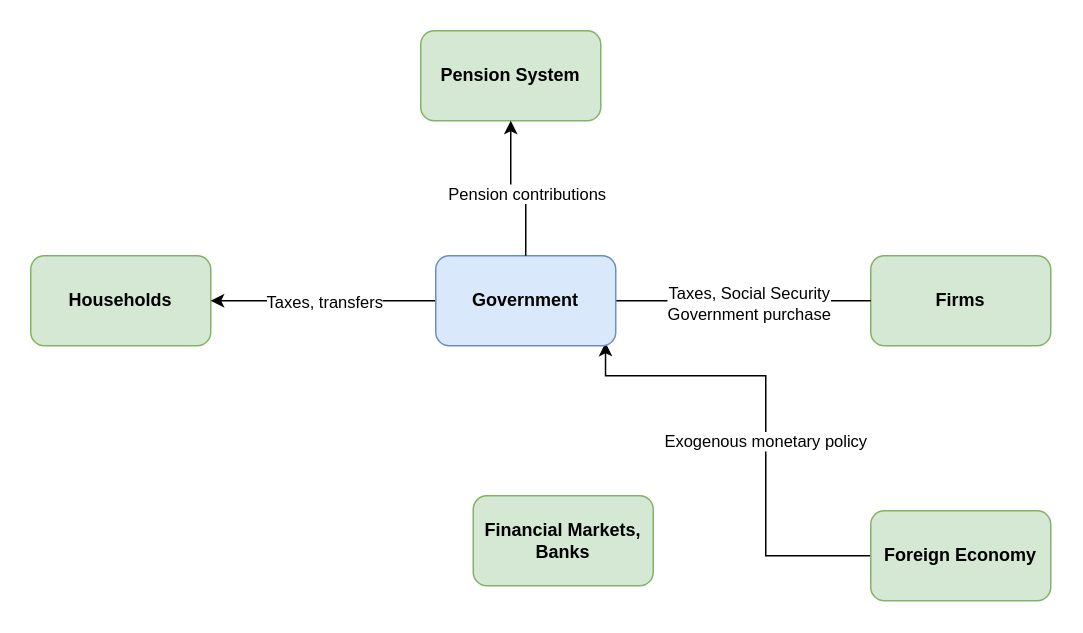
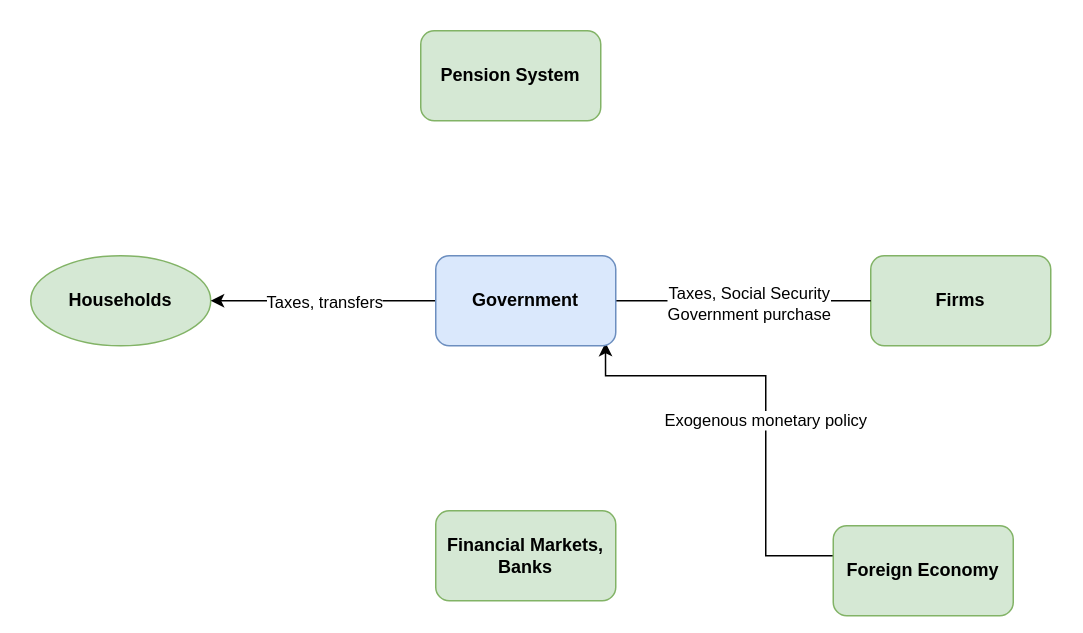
(526, 223) -> none
(121, 301) -> (121, 301)
(563, 541) -> (526, 556)
(961, 556) -> (923, 571)
